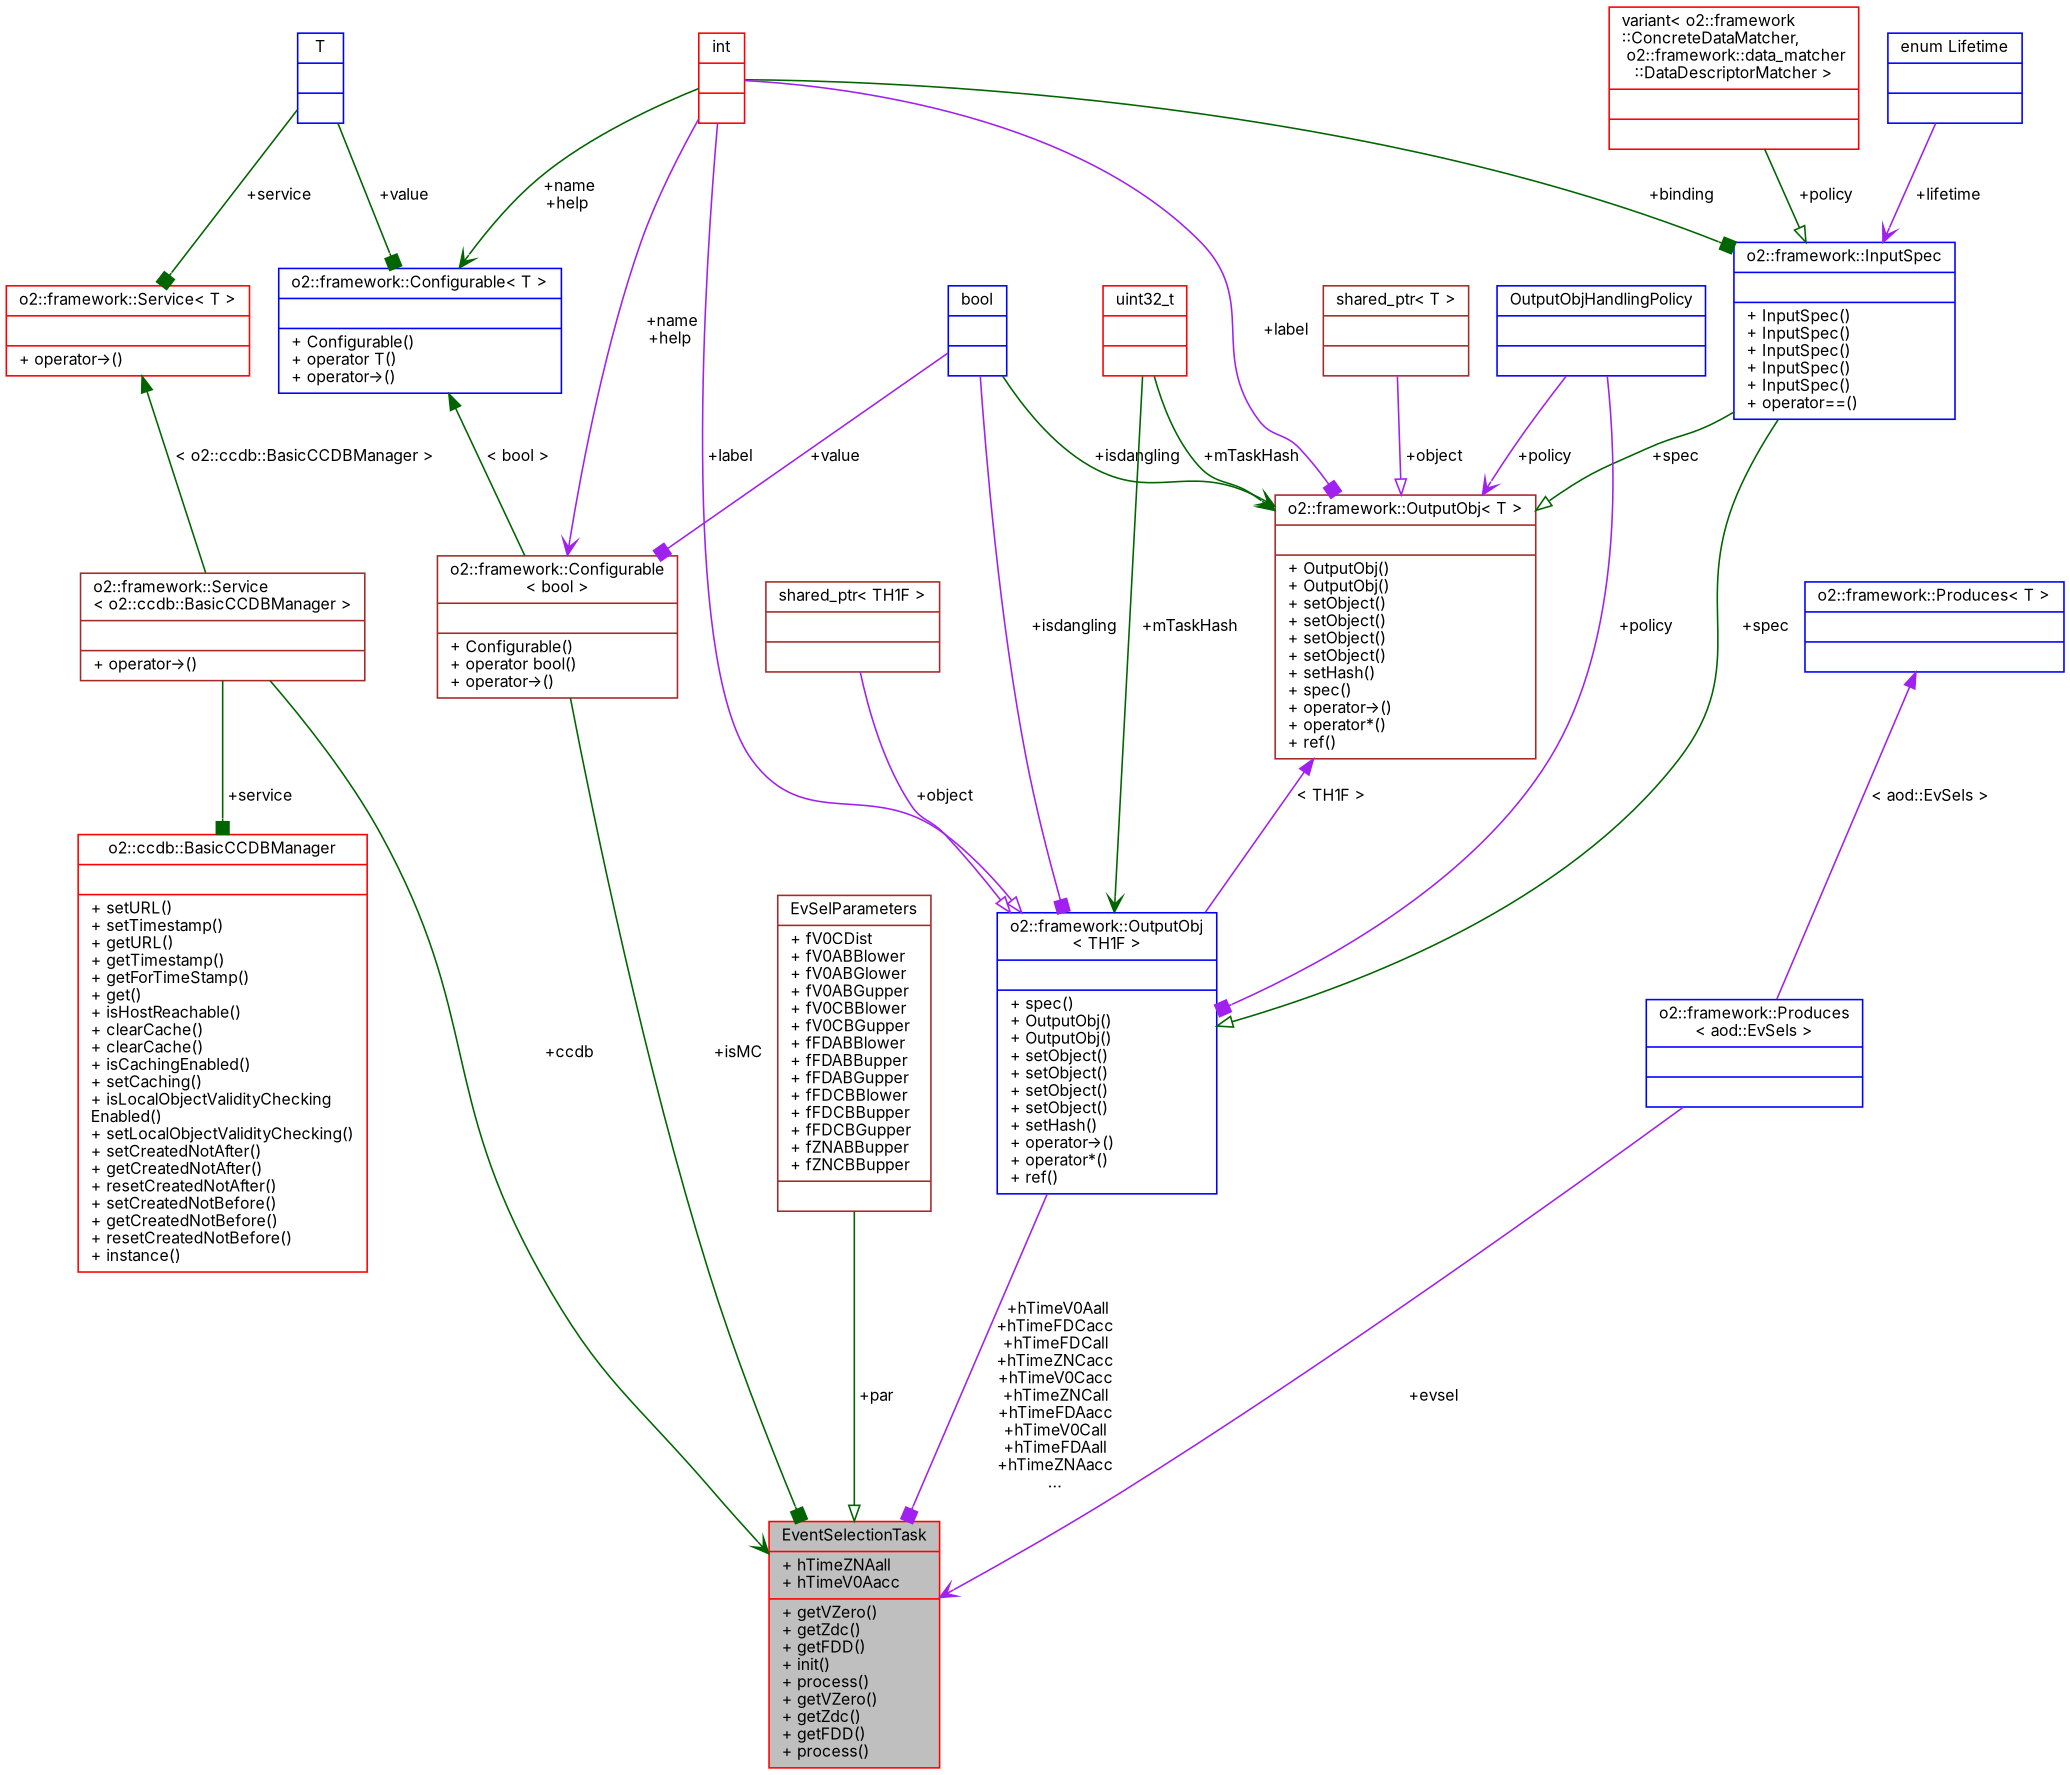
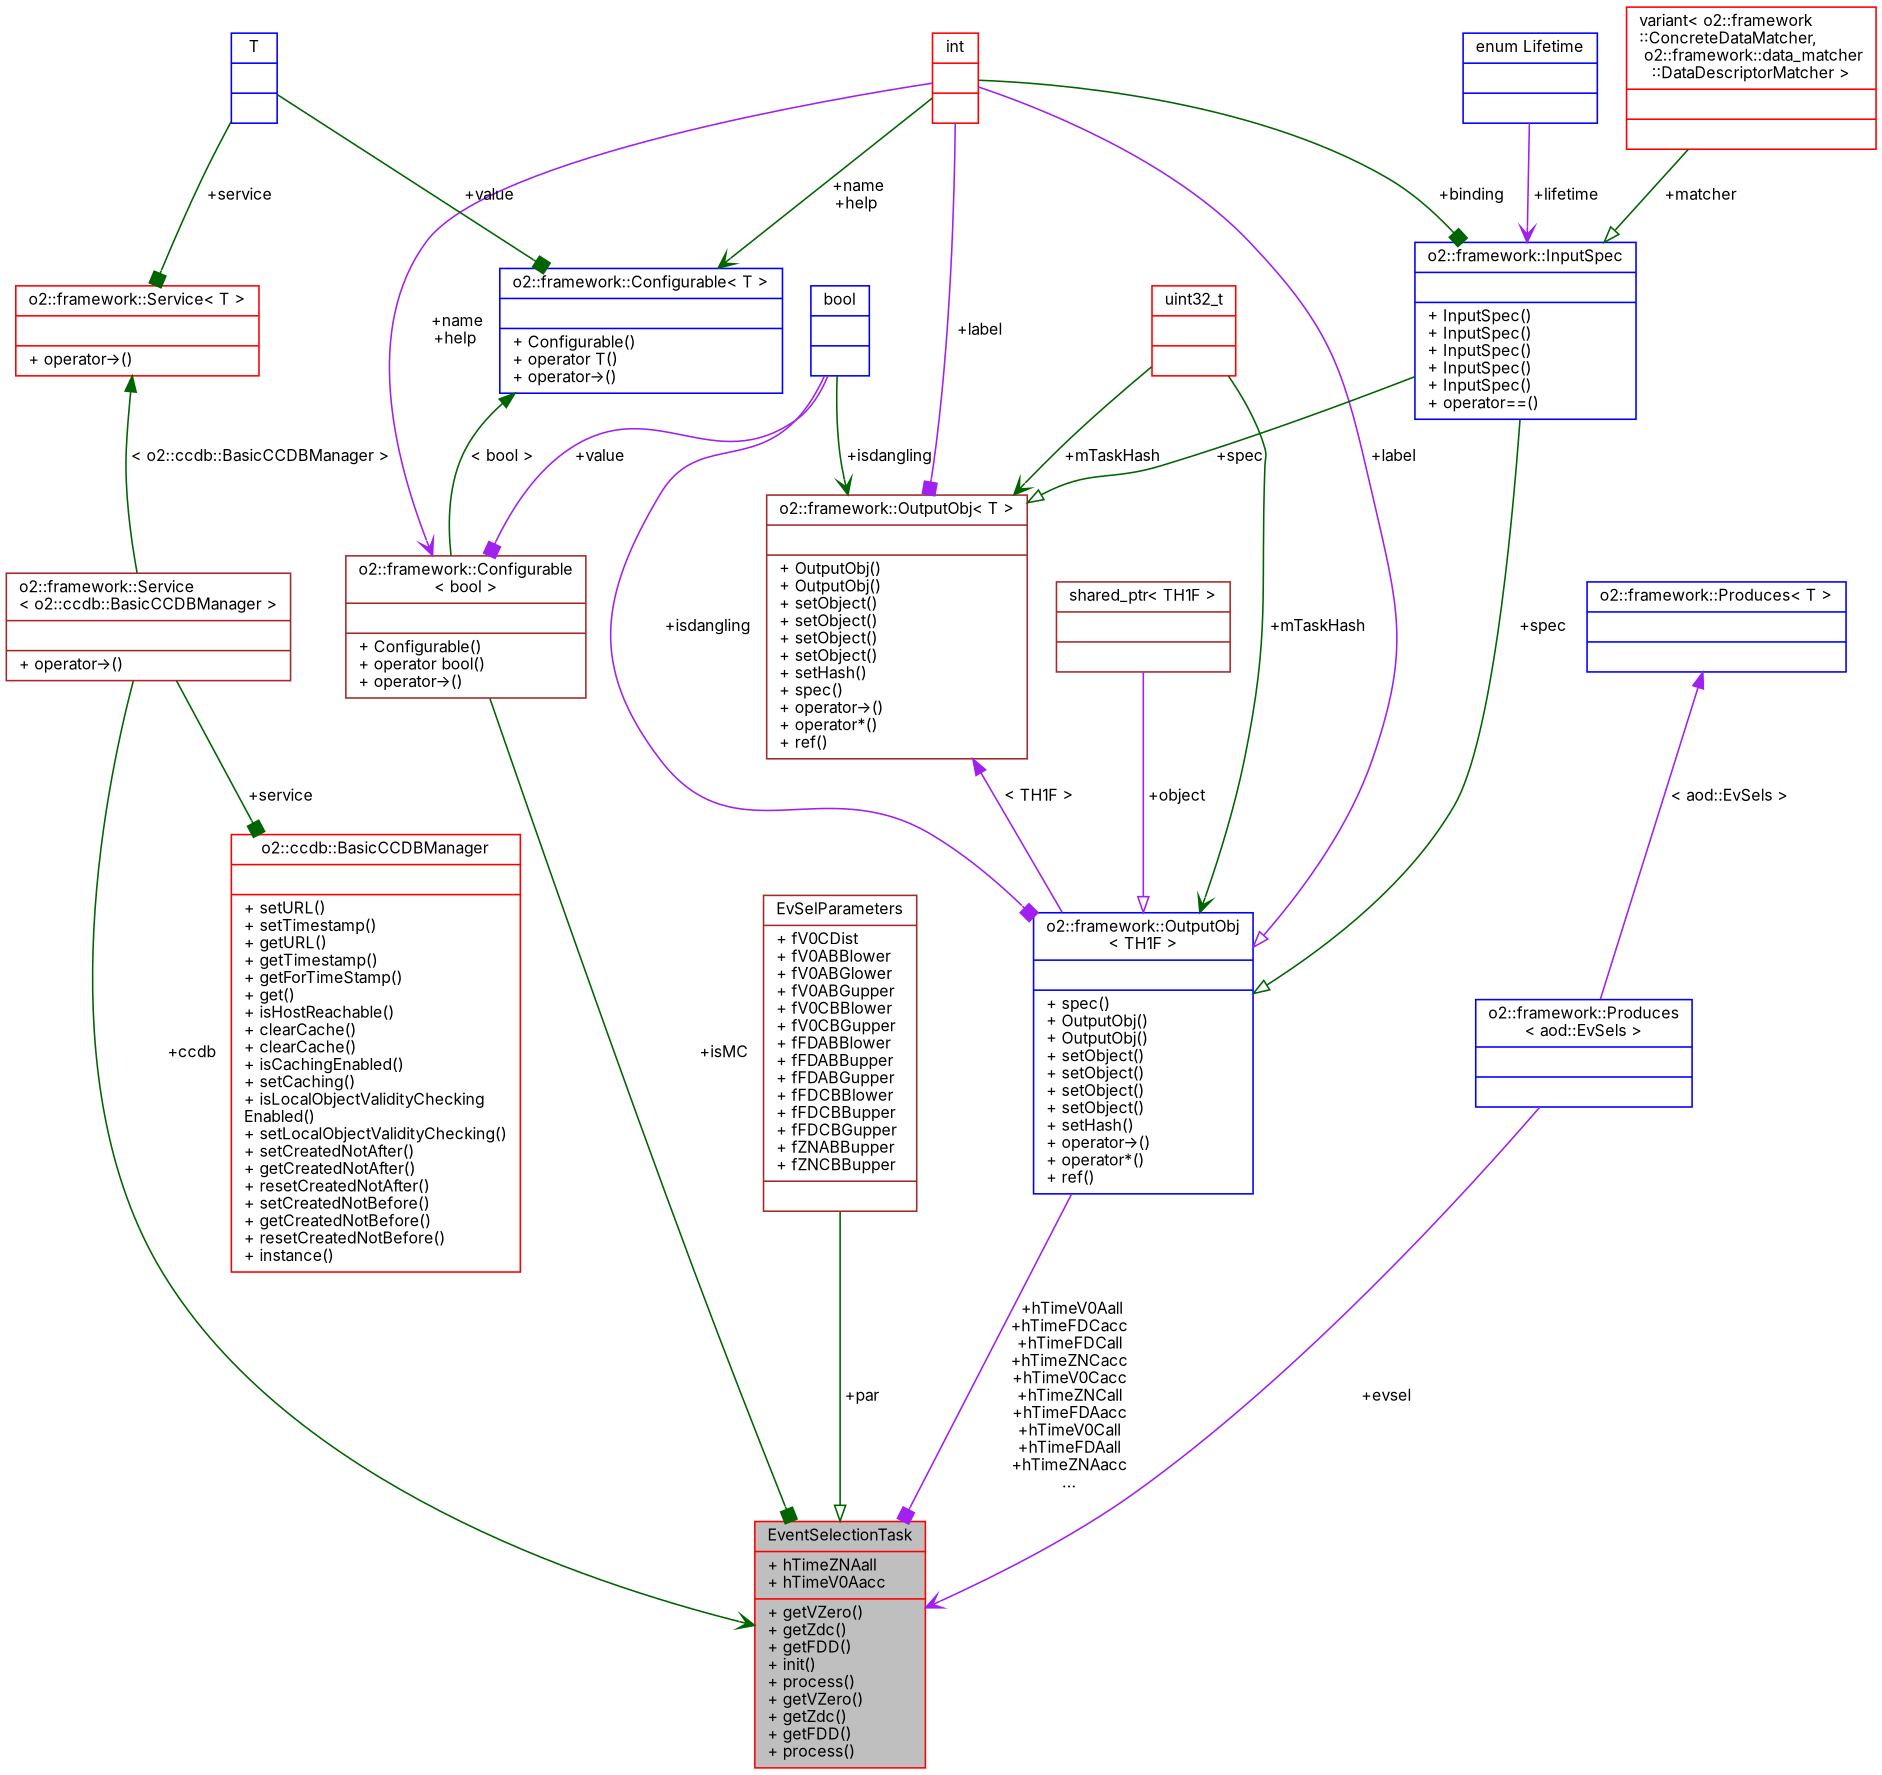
(1823, 196) -> (1698, 196)
(1396, 331) -> none
(1601, 331) -> none
